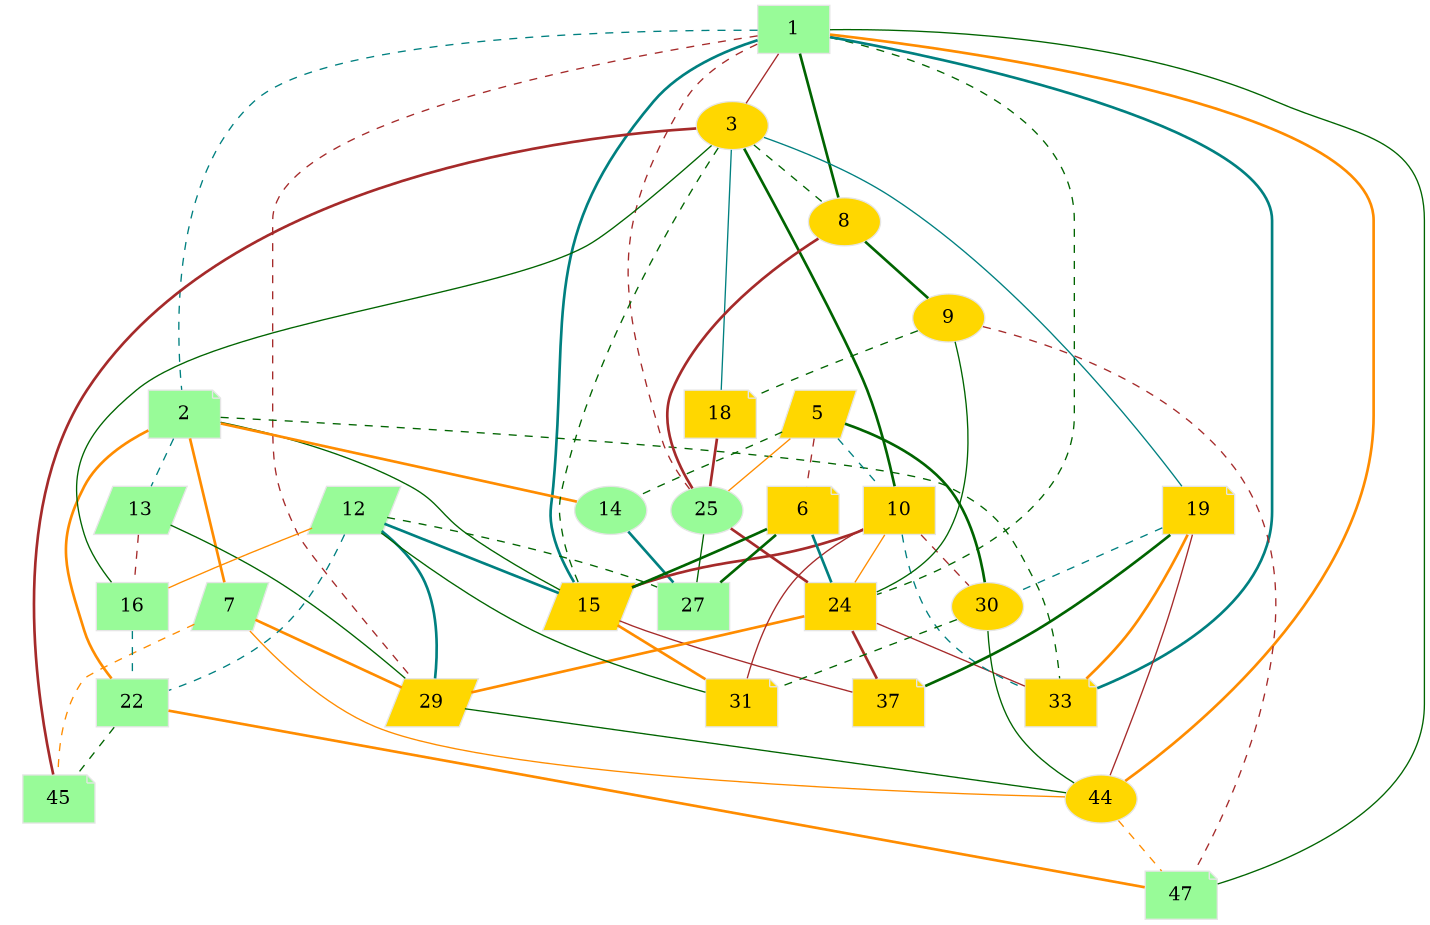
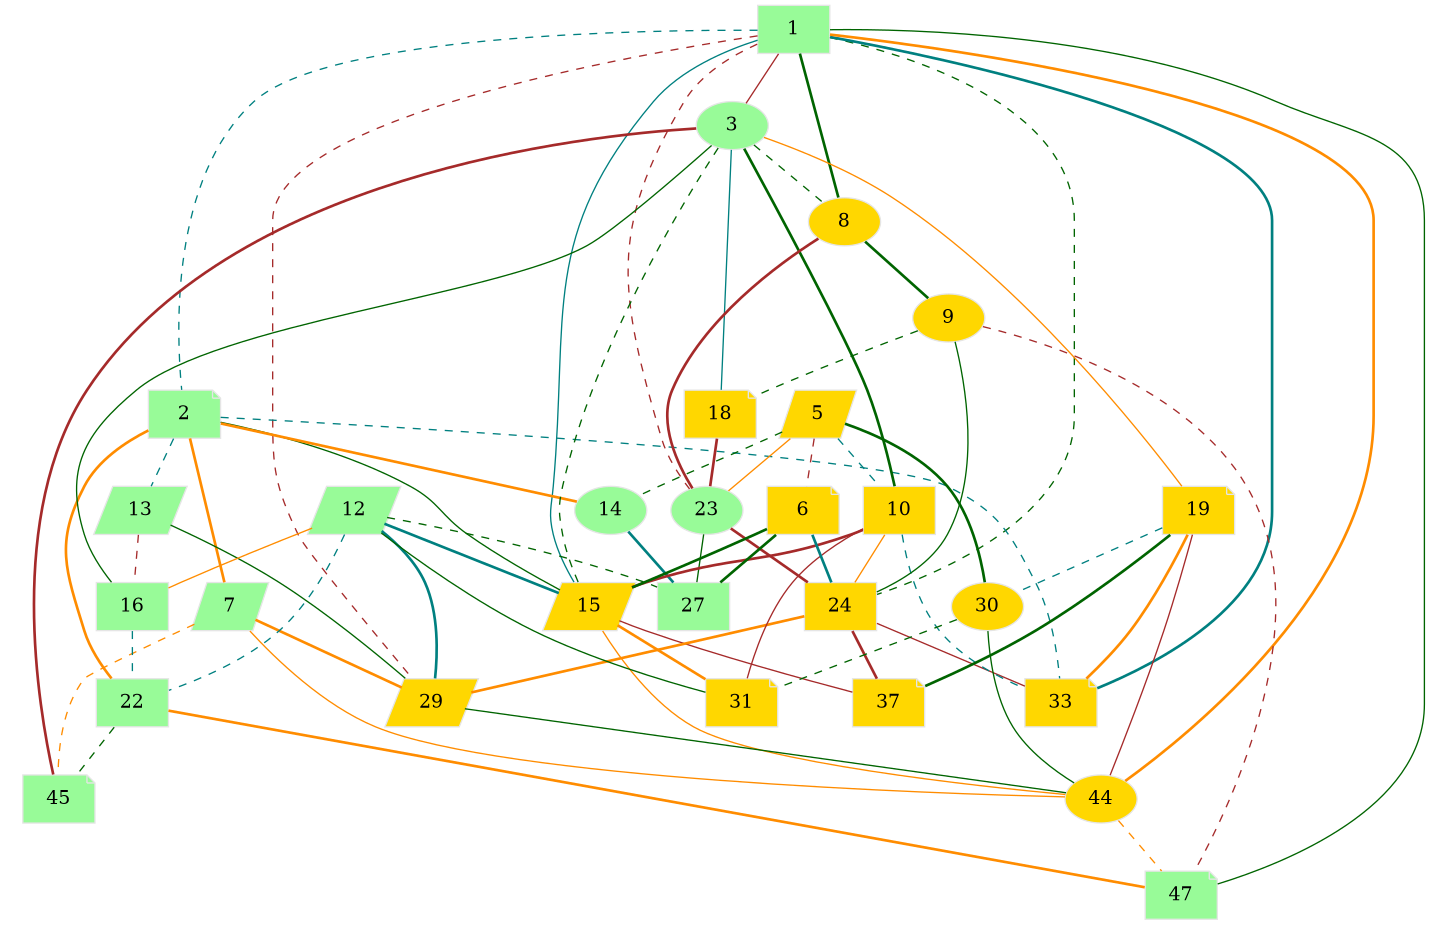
(732, 126) -> (732, 126)
(568, 272) -> (568, 272)
(997, 281) -> (997, 281)
(702, 450) -> (702, 450)
(707, 510) -> (707, 510)
(943, 558) -> none
none -> (712, 735)
